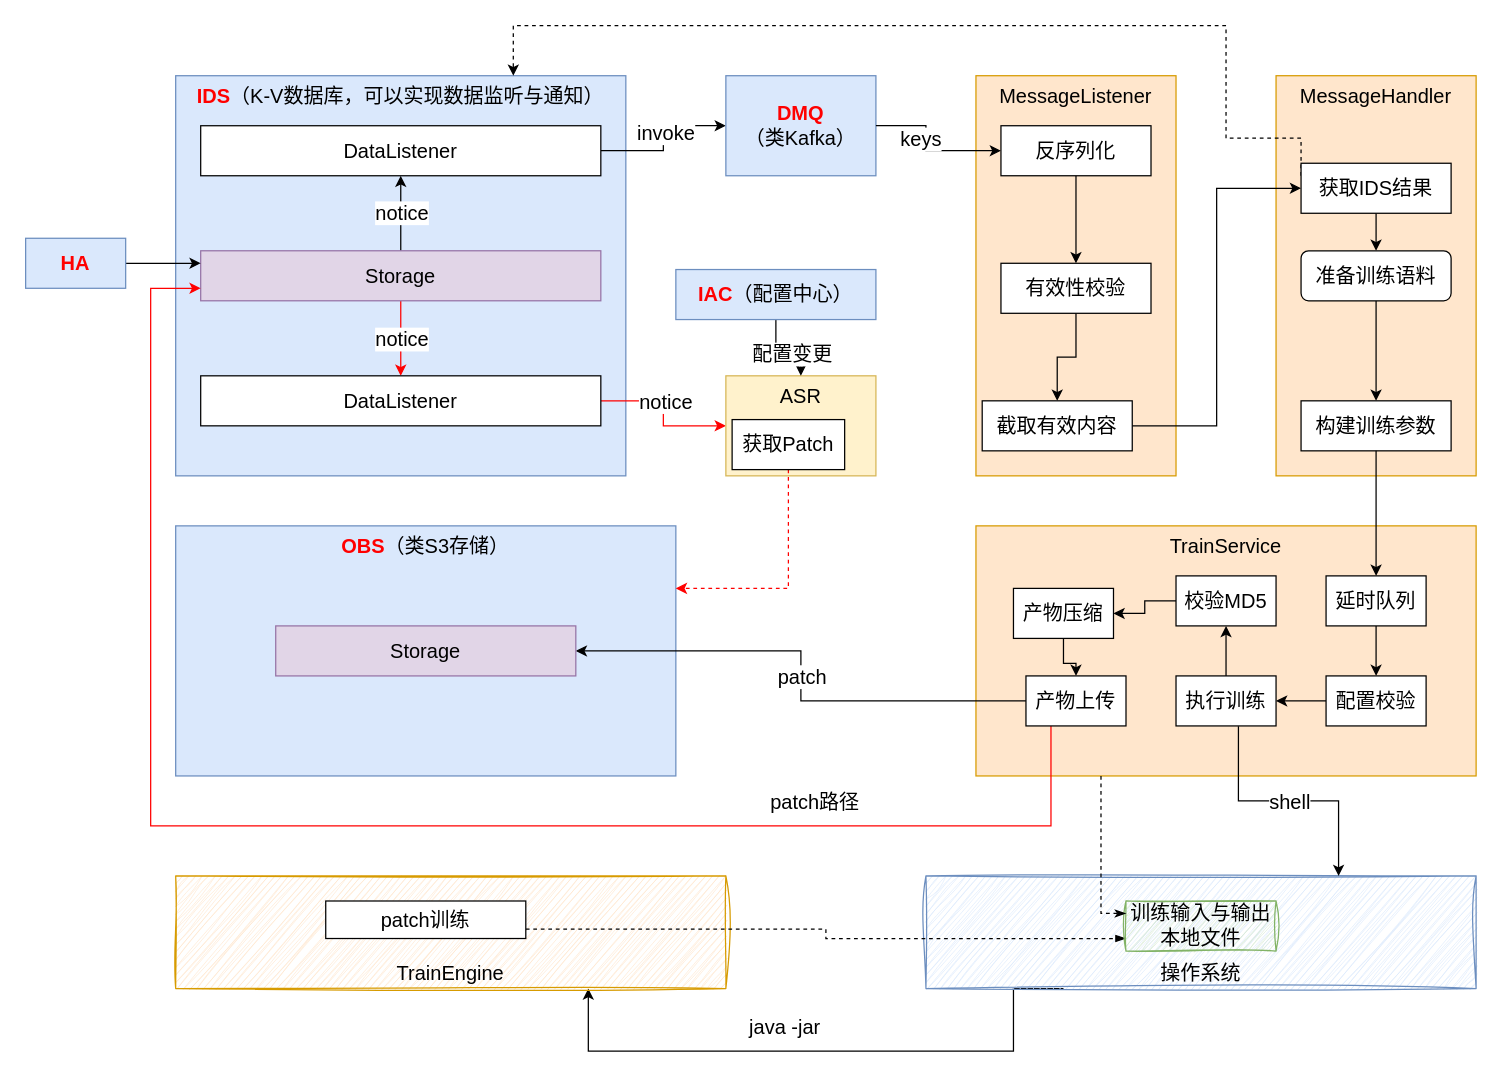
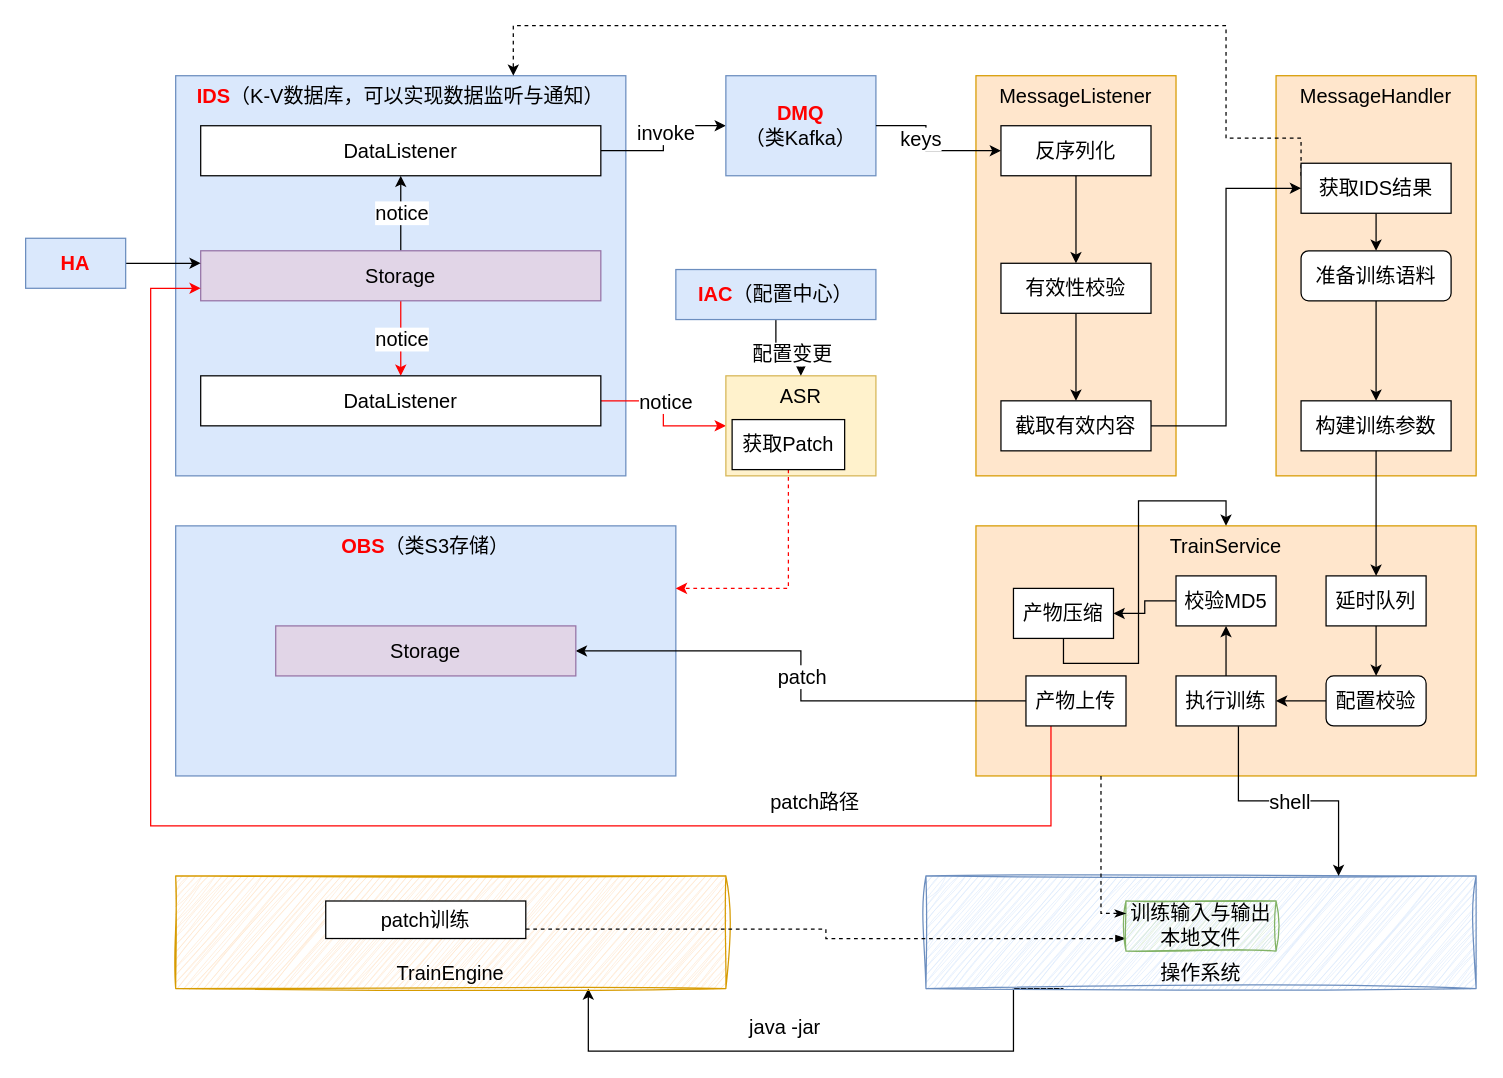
(1057, 426) -> (1076, 426)
(1075, 663) -> (1138, 565)
(1376, 701) -> (1376, 701)
